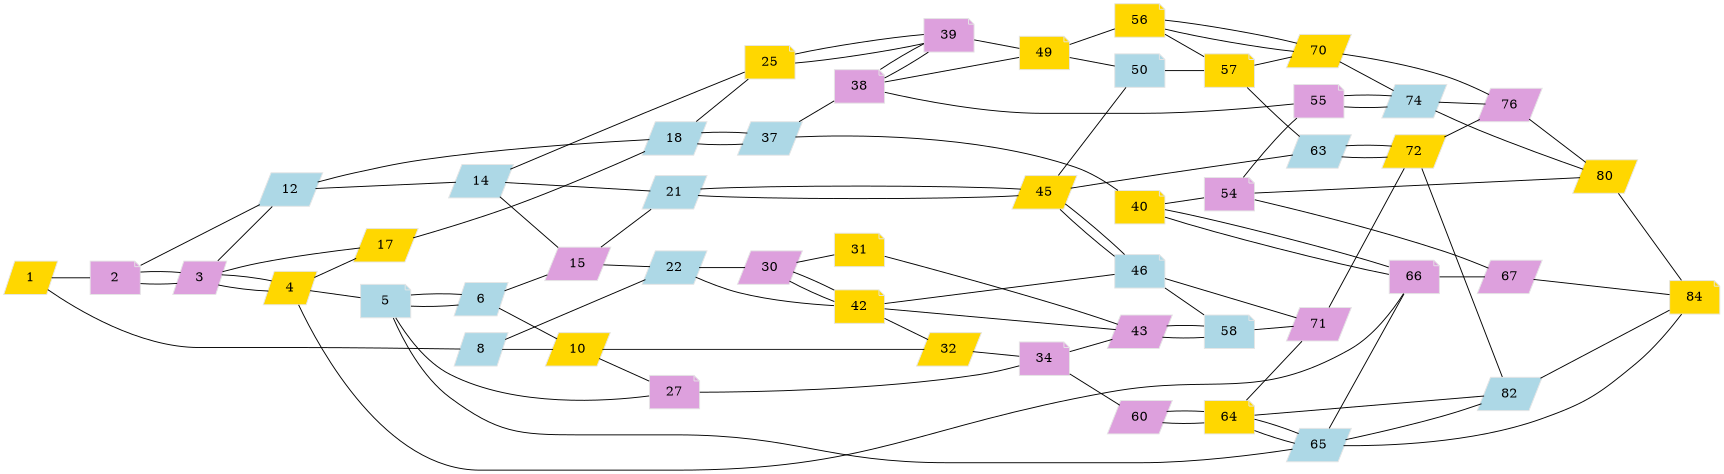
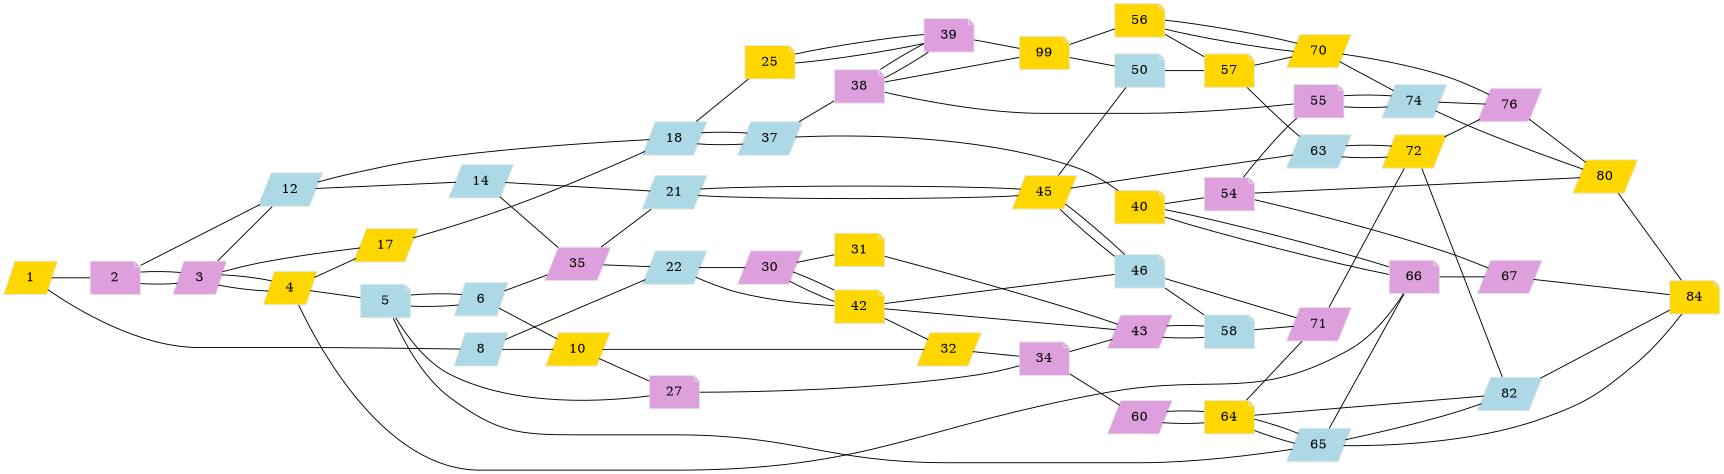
(1044, 53) -> (1044, 53)
(627, 120) -> none
(578, 264) -> (578, 264)
